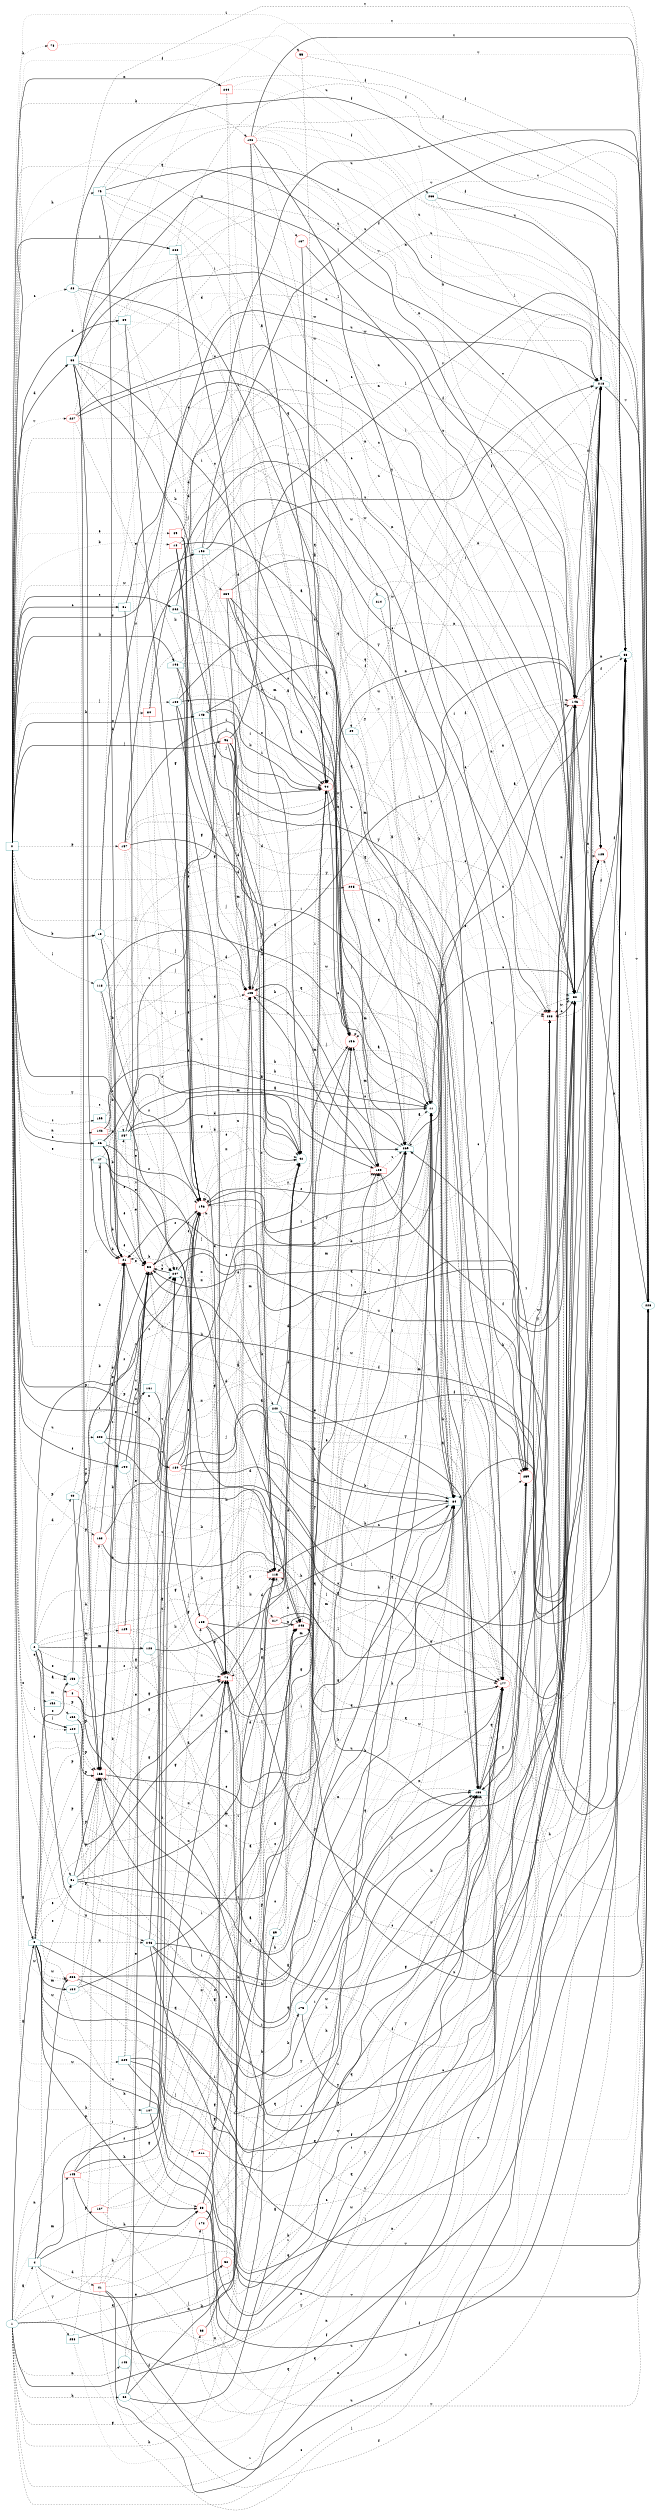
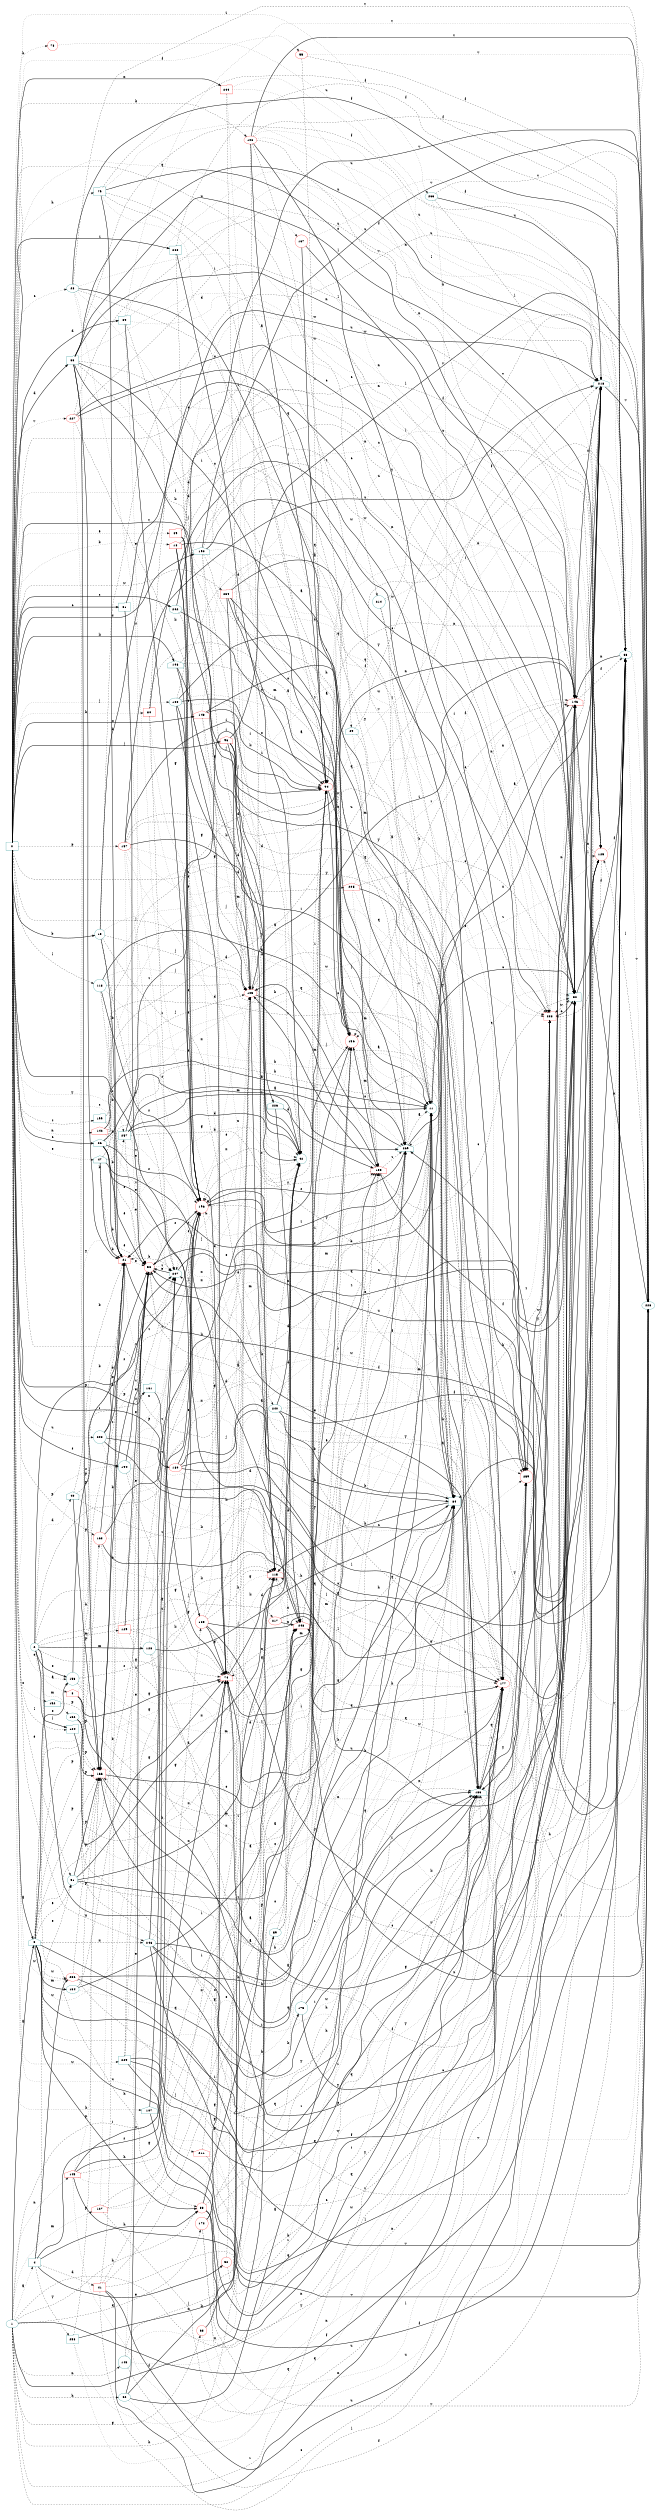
(202, 715) -> (202, 715)
none -> (275, 1106)
